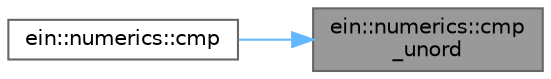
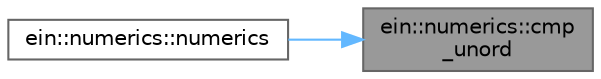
(123, 40) -> (148, 40)
